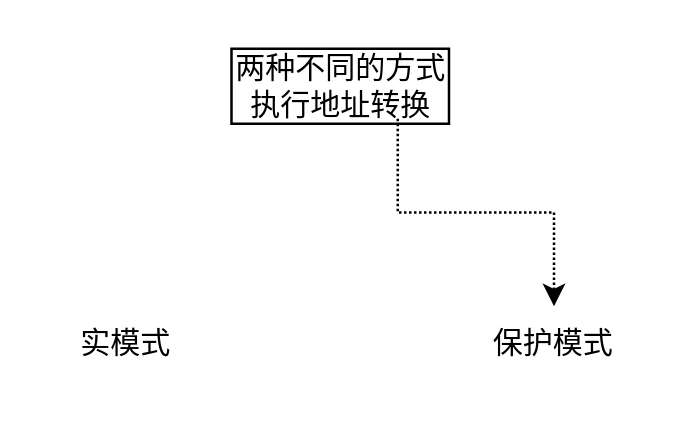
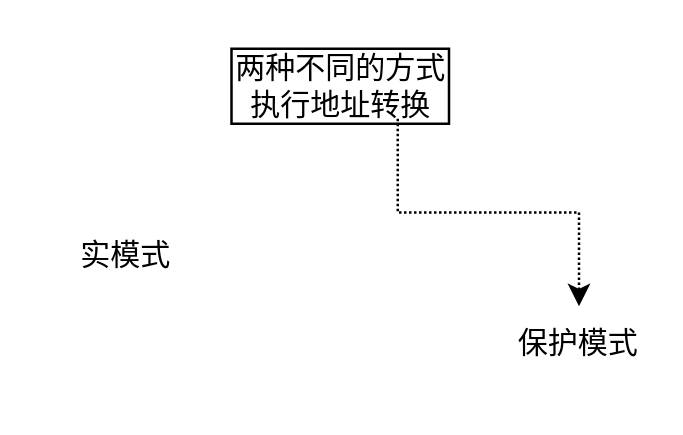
(126, 344) -> (126, 256)
(554, 344) -> (579, 344)
